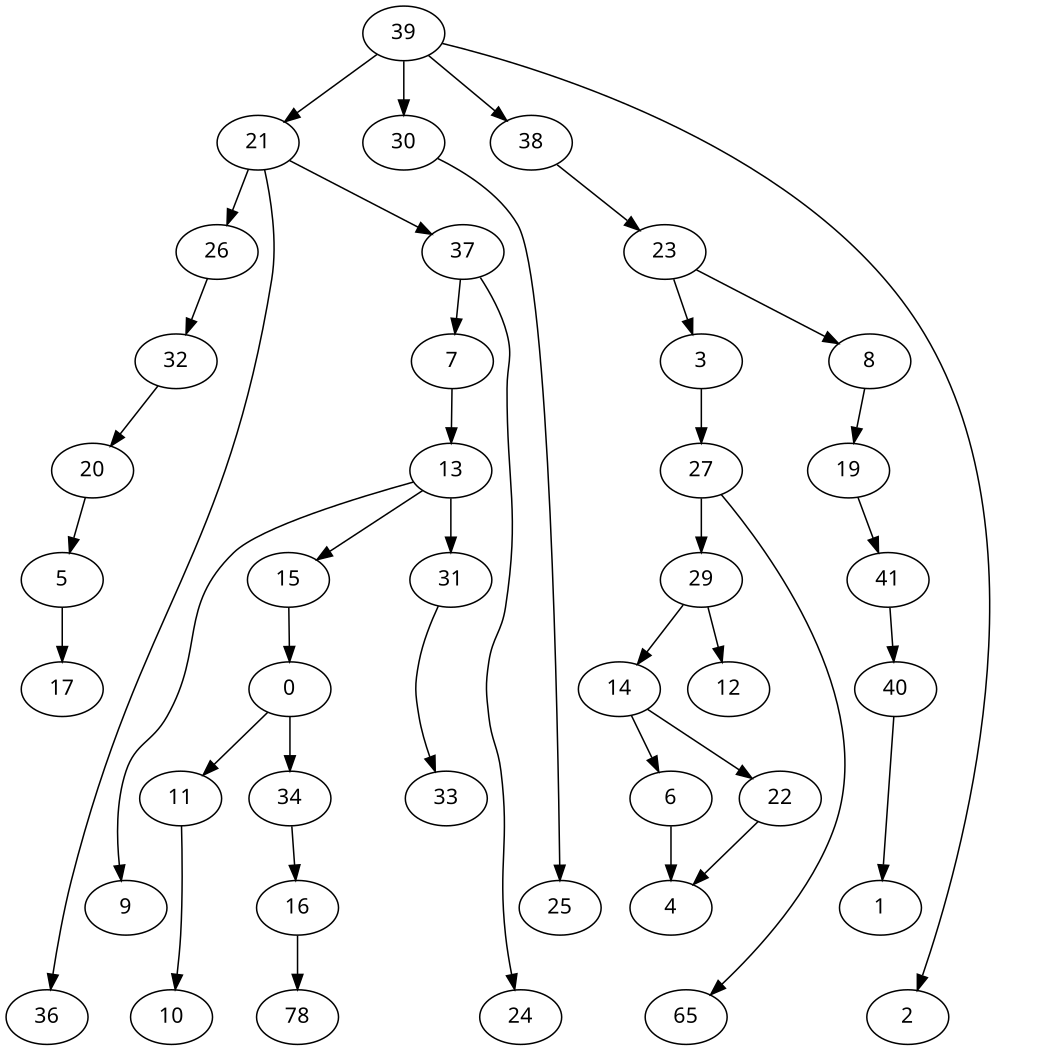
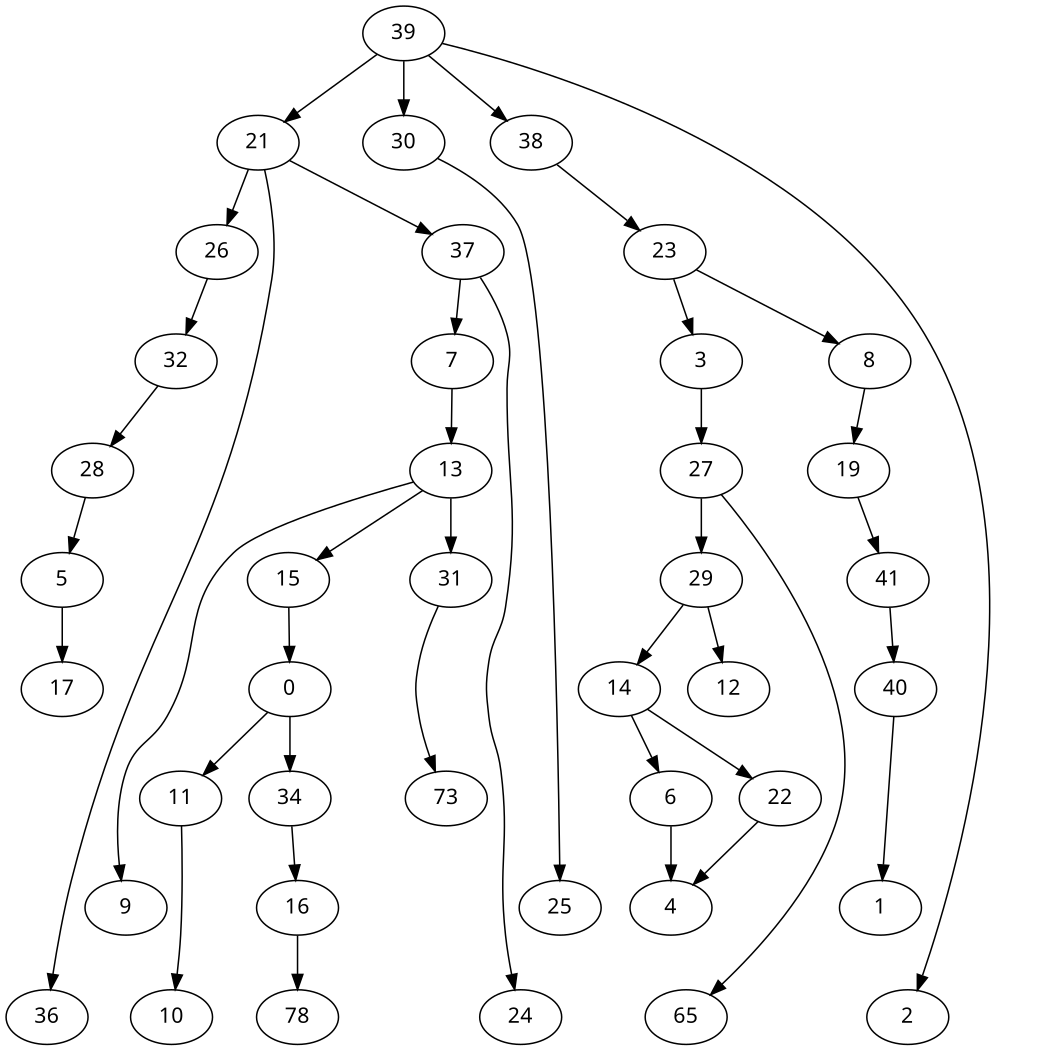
(93, 471) -> (93, 471)
(446, 798) -> (446, 798)
